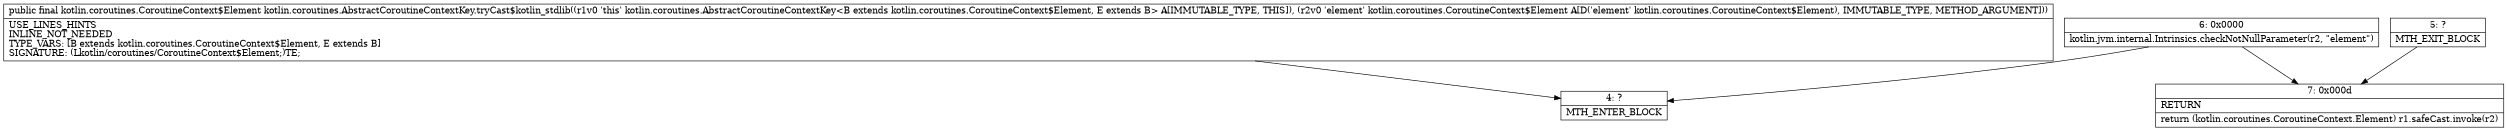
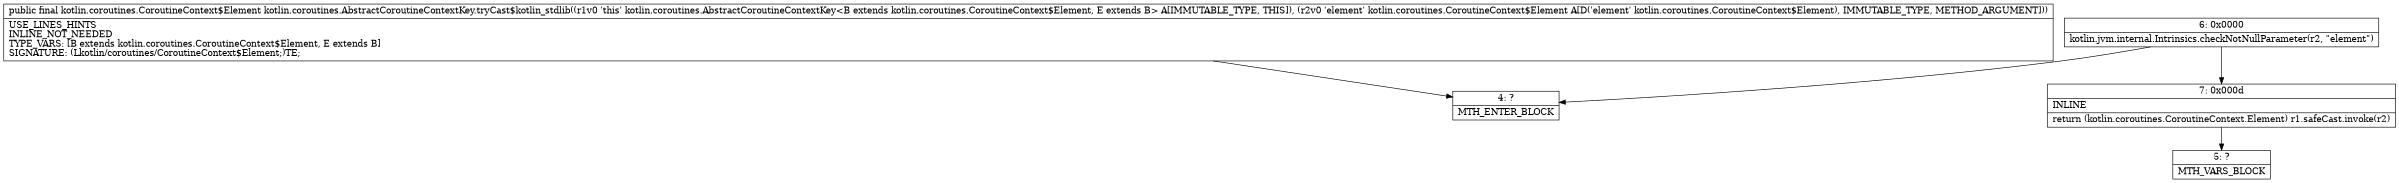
(2438, 39) -> (2222, 172)
(2392, 64) -> (2222, 136)
(2181, 105) -> (2070, 105)
